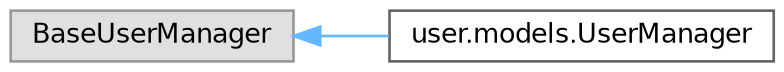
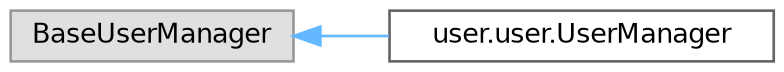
(582, 36) -> (582, 36)
